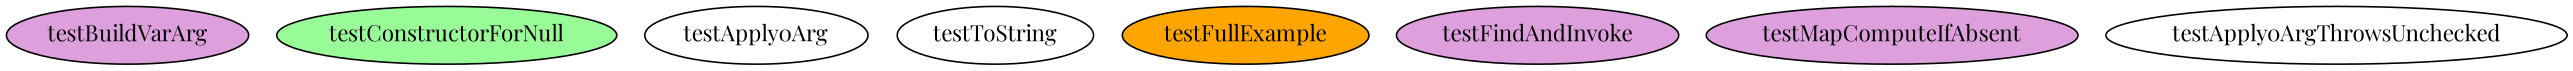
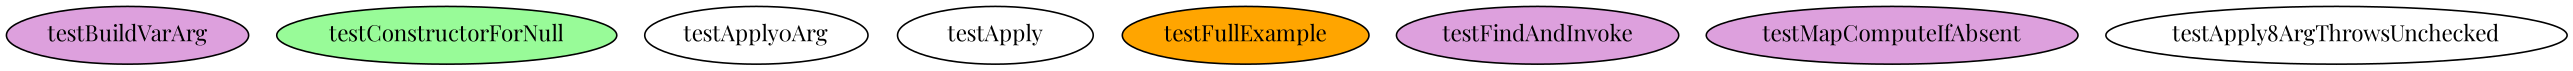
(995, 35) -> (995, 35)
(2336, 35) -> (2336, 35)
